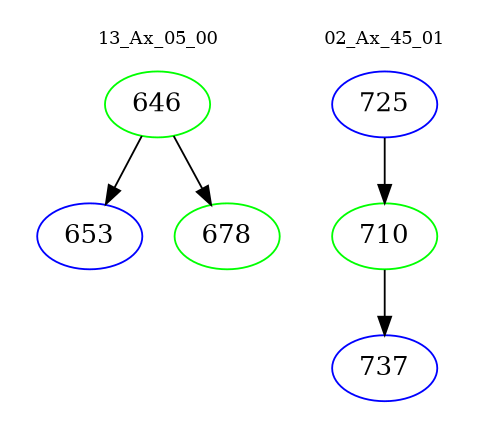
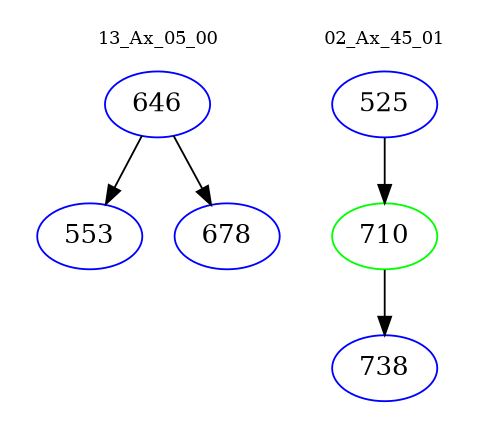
(158, 104) -> (158, 104)
(385, 104) -> (385, 104)
(90, 236) -> (90, 236)
(227, 236) -> (227, 236)
(385, 368) -> (385, 368)
